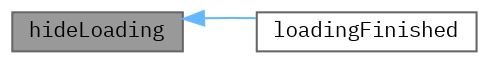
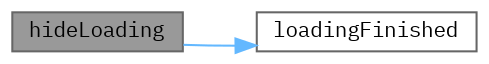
(230, 18) -> (209, 46)
